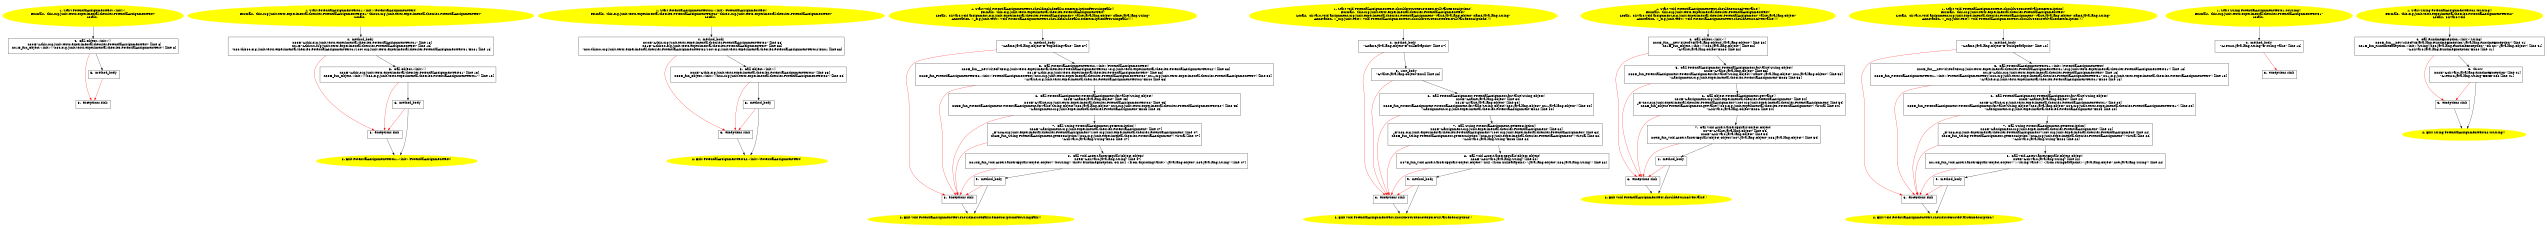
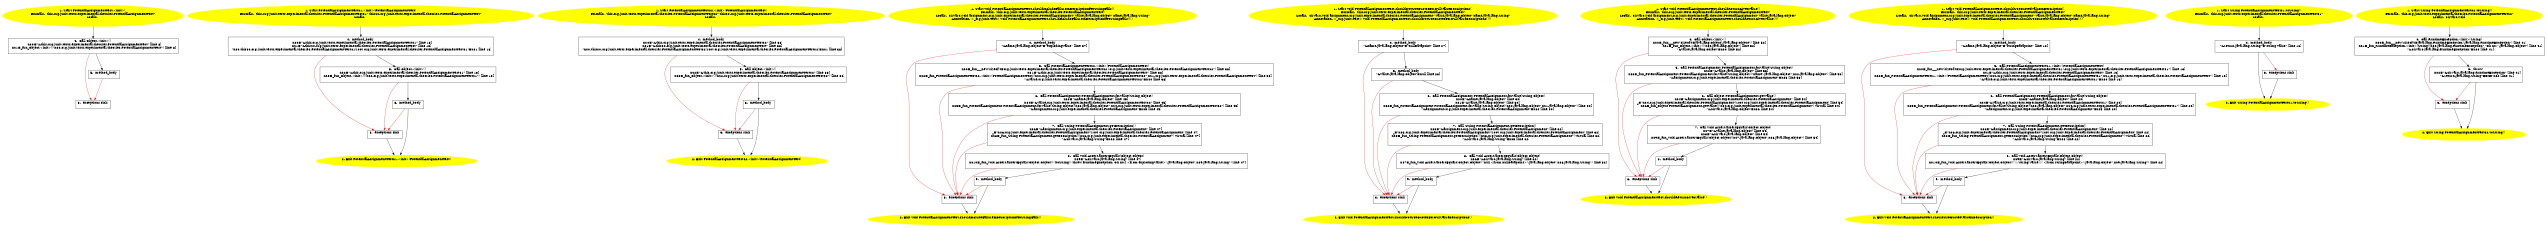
(1407, 75) -> (1407, 75)
none -> (2268, 105)
